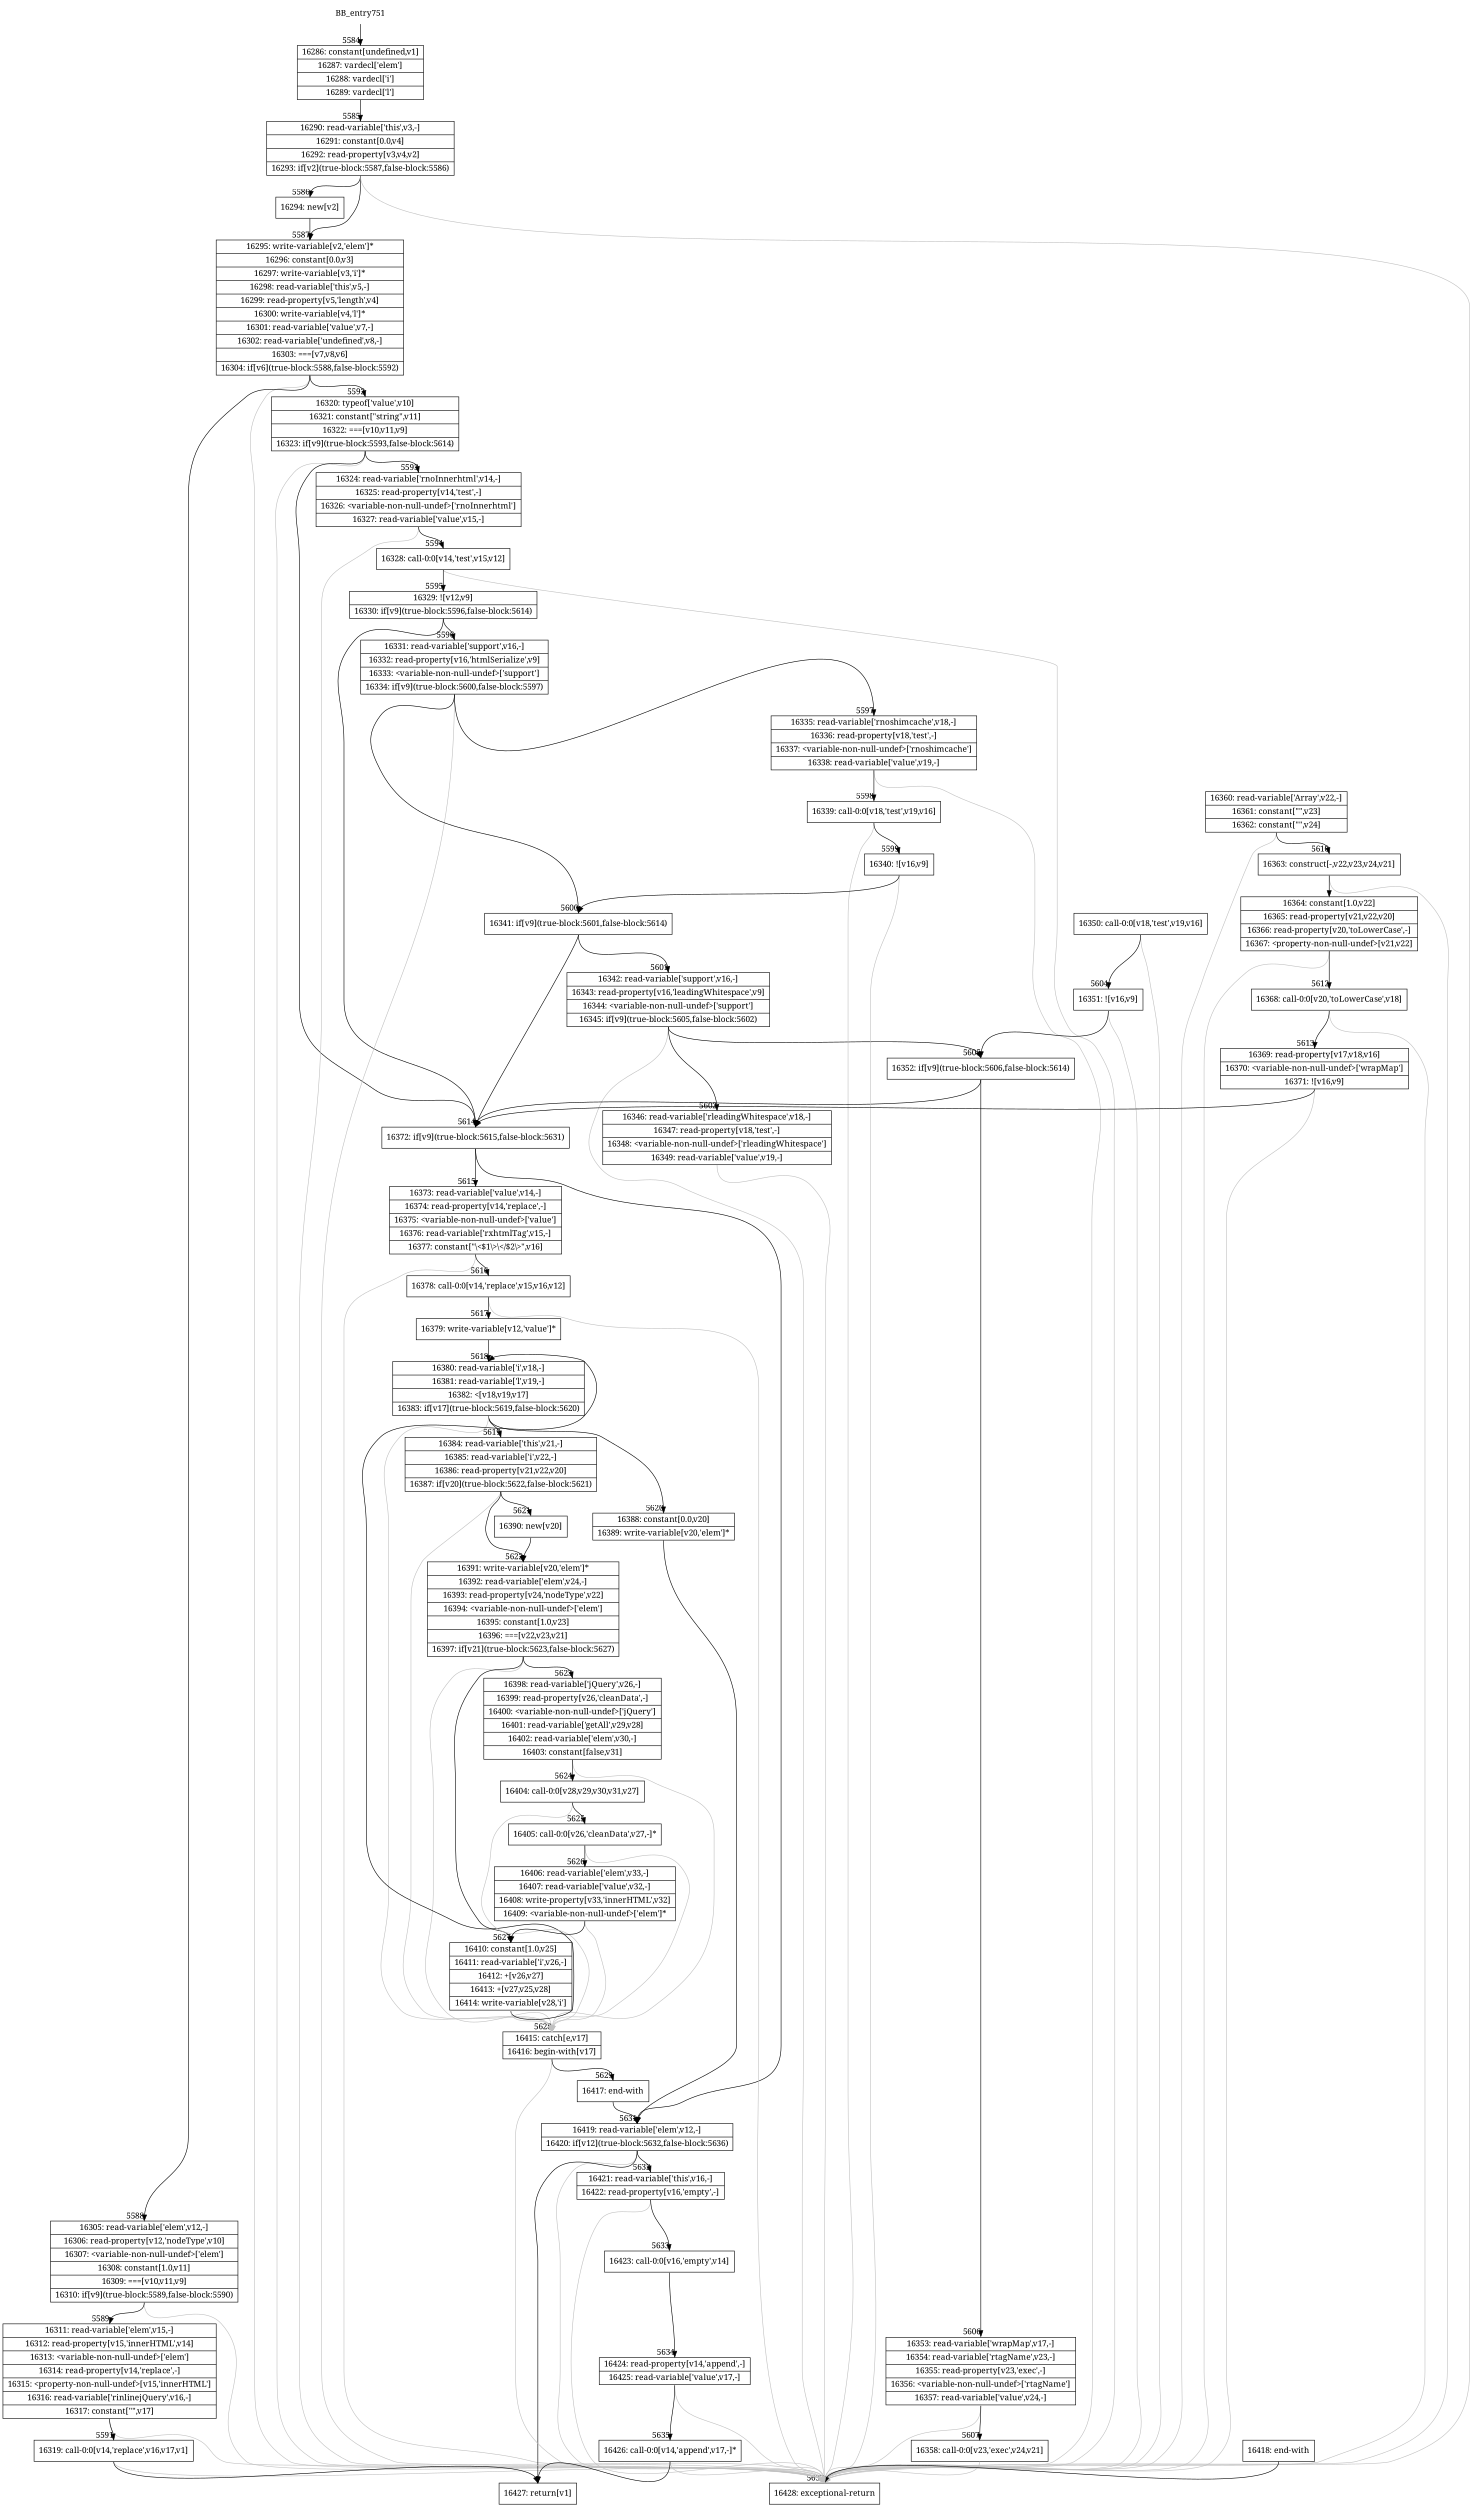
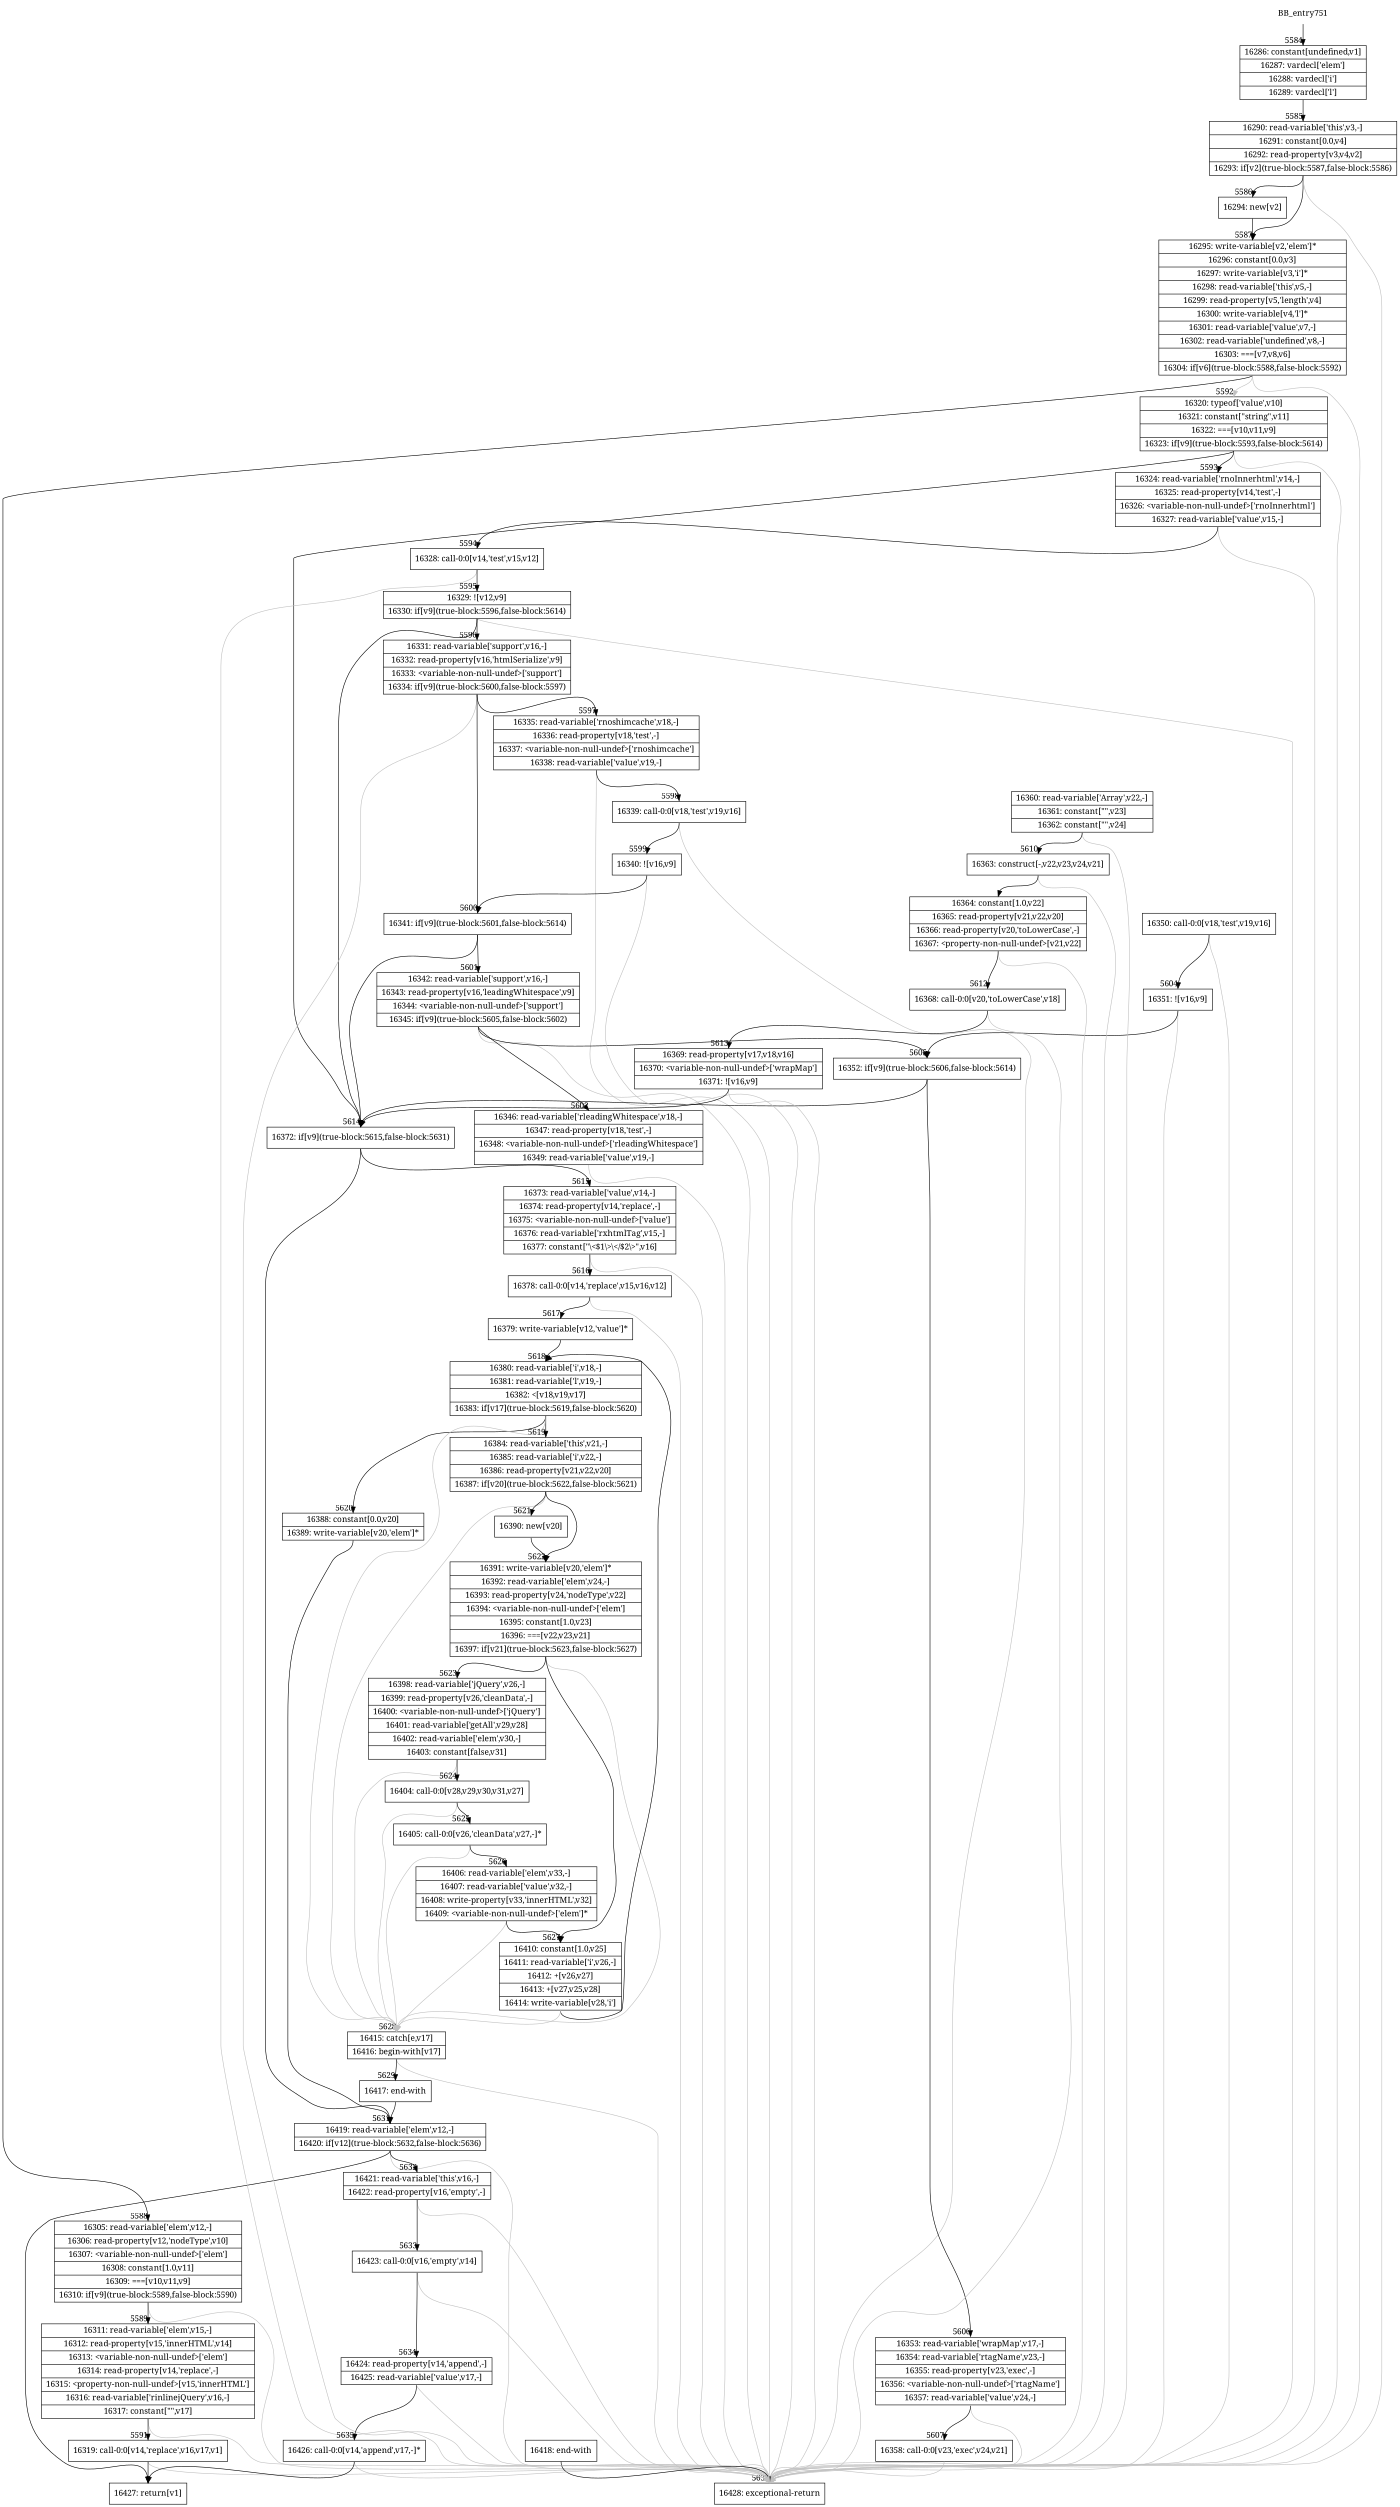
(335, 386) -> (1246, 385)
none -> (1292, 1427)
none -> (575, 2409)
